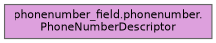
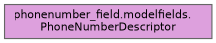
(108, 22) -> (108, 22)
